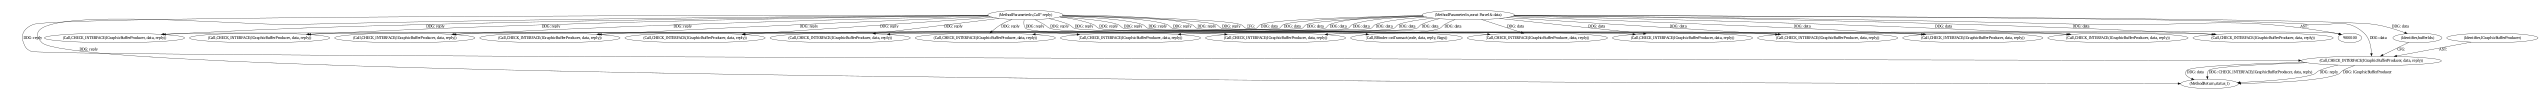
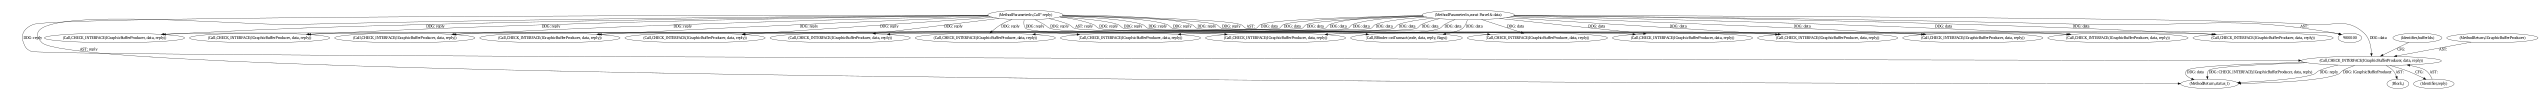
(1960, 17) -> (1461, 29)
(1084, 26) -> (1084, 26)
(1251, 26) -> (1251, 26)
(2492, 38) -> (2492, 38)
(89, 49) -> (89, 49)
none -> (2398, 84)
none -> (2434, 84)
